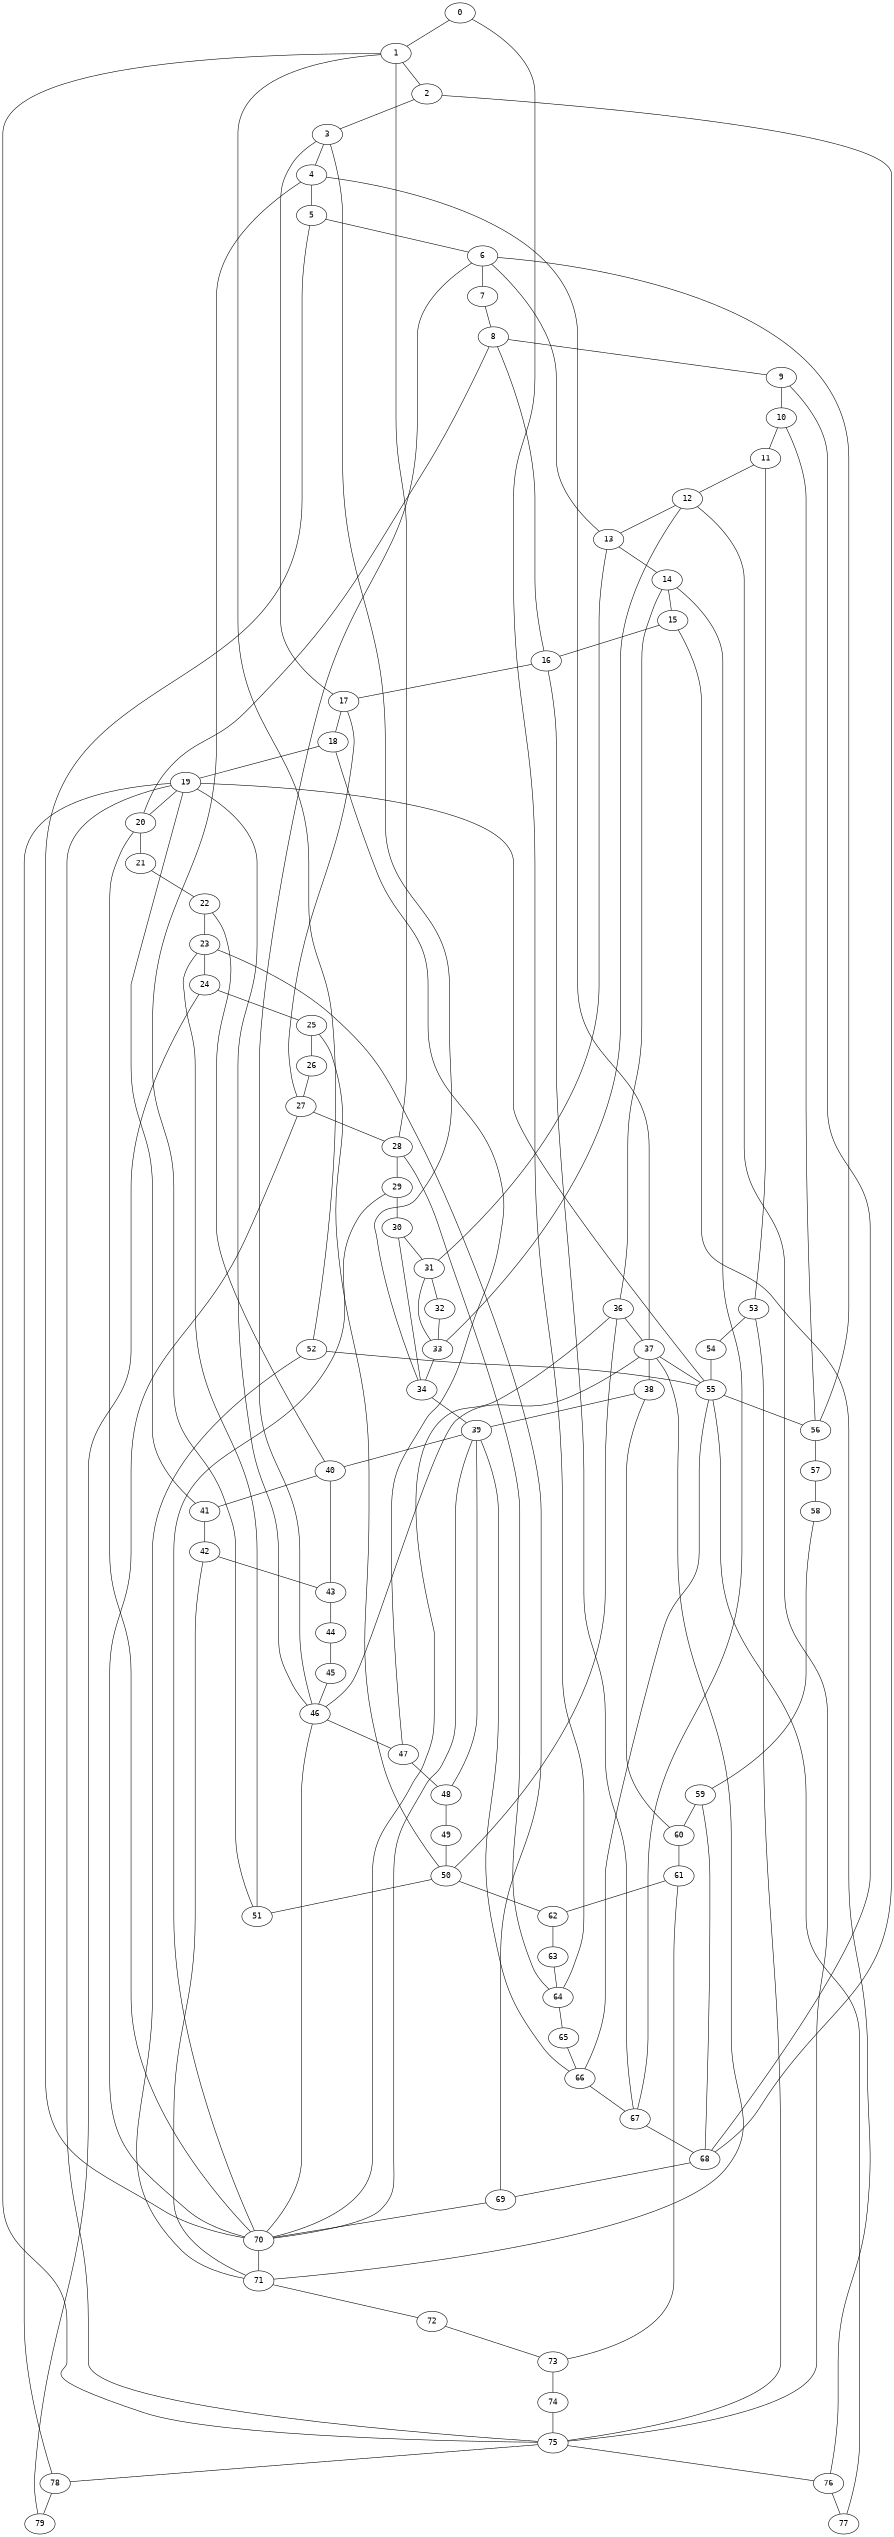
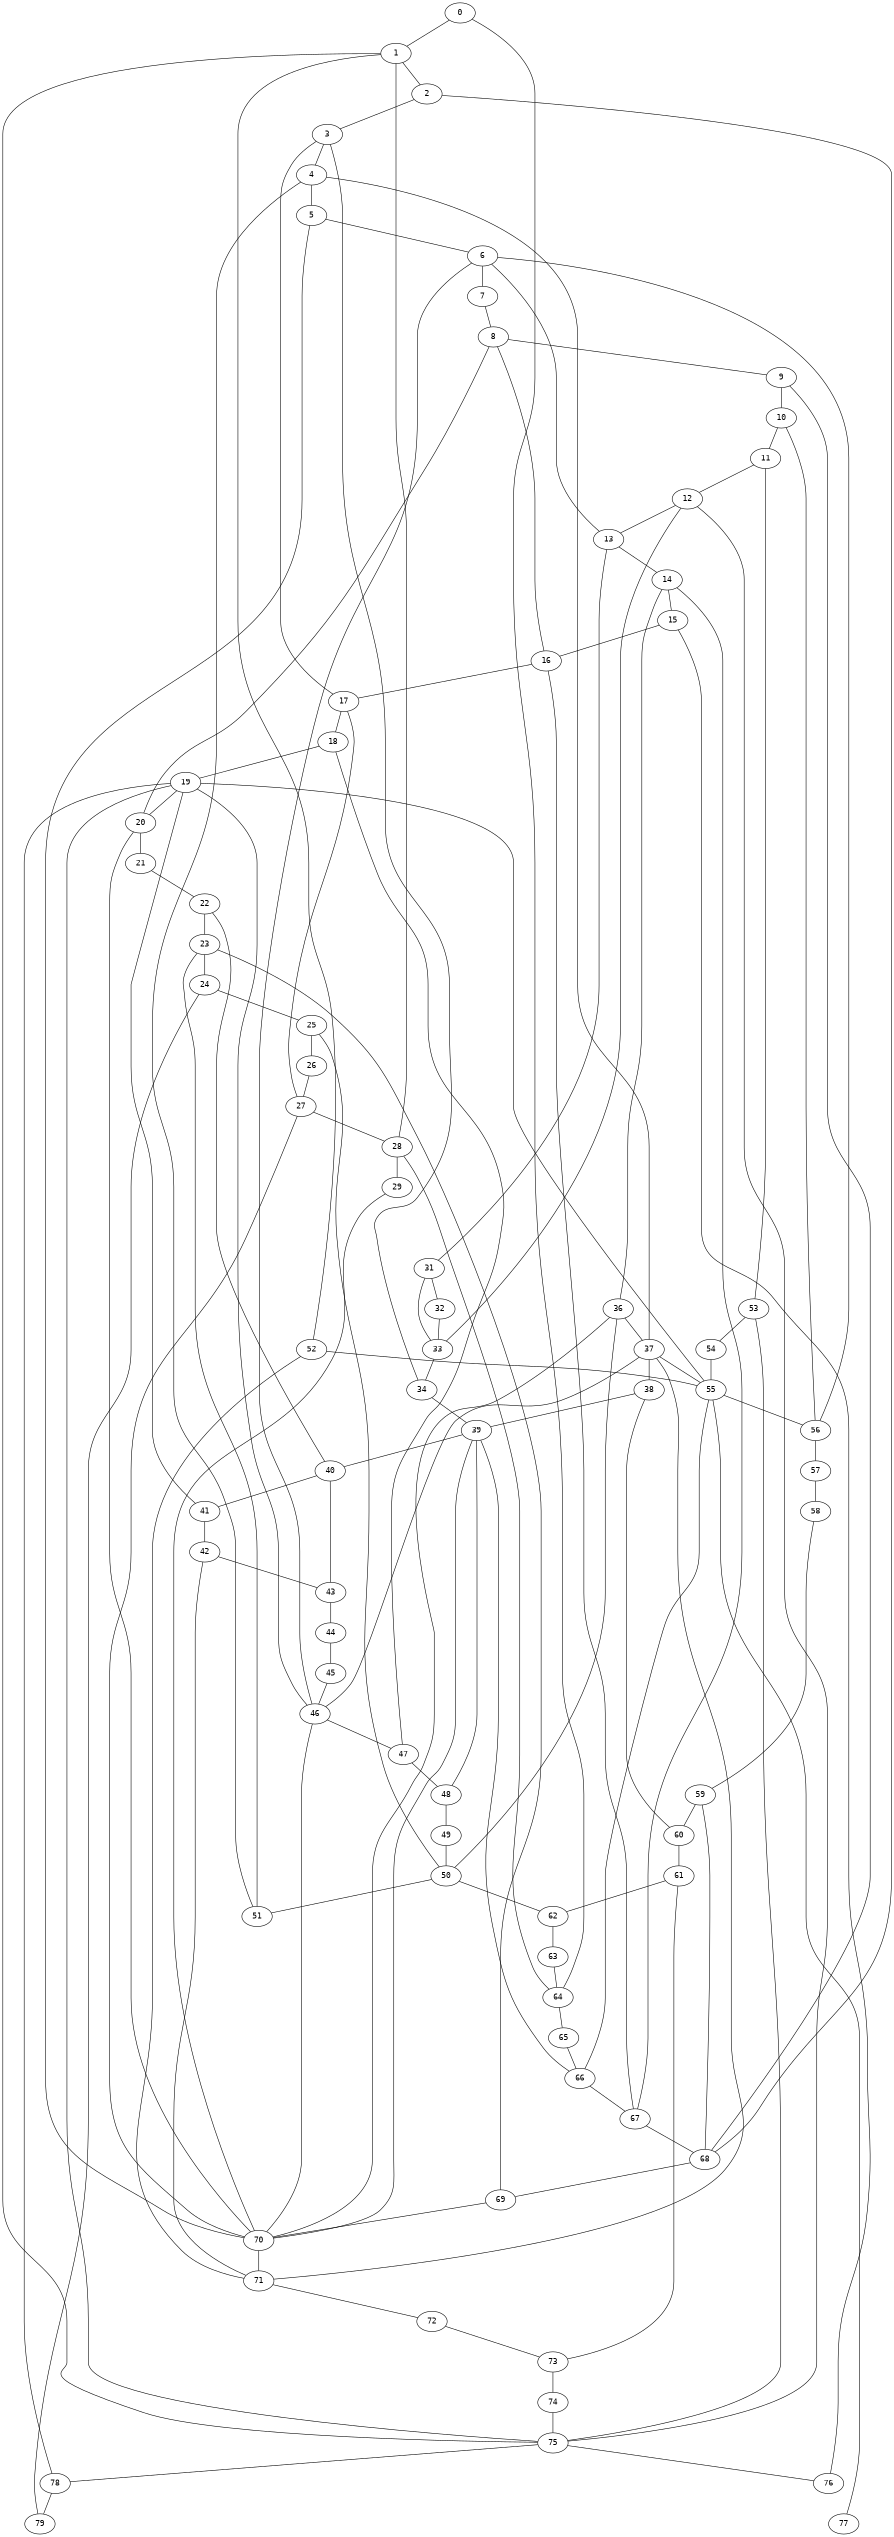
(397, 1228) -> none
(836, 2504) -> none
